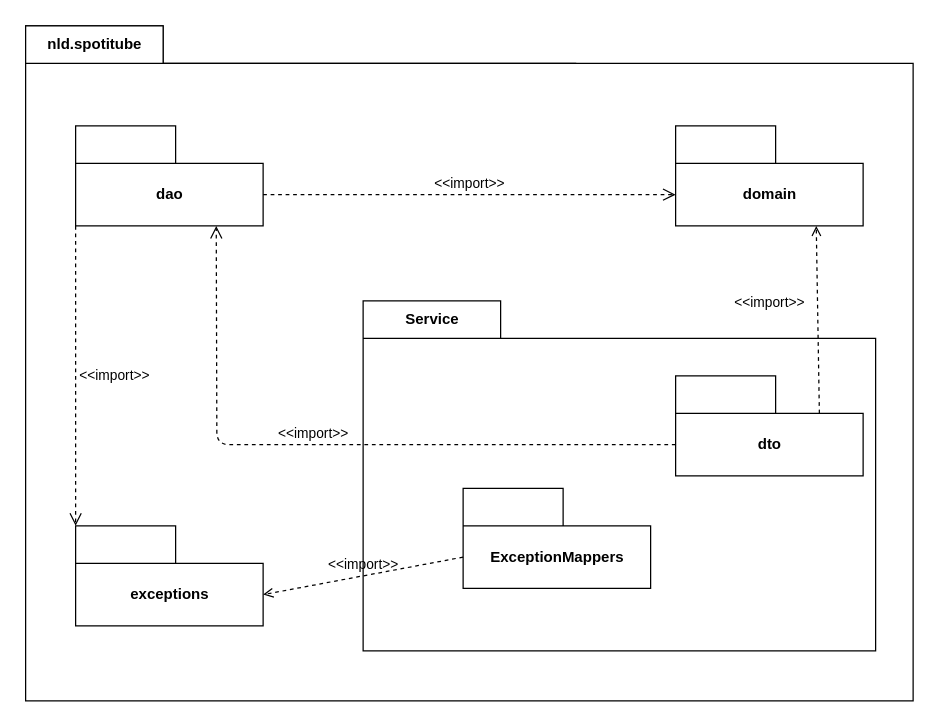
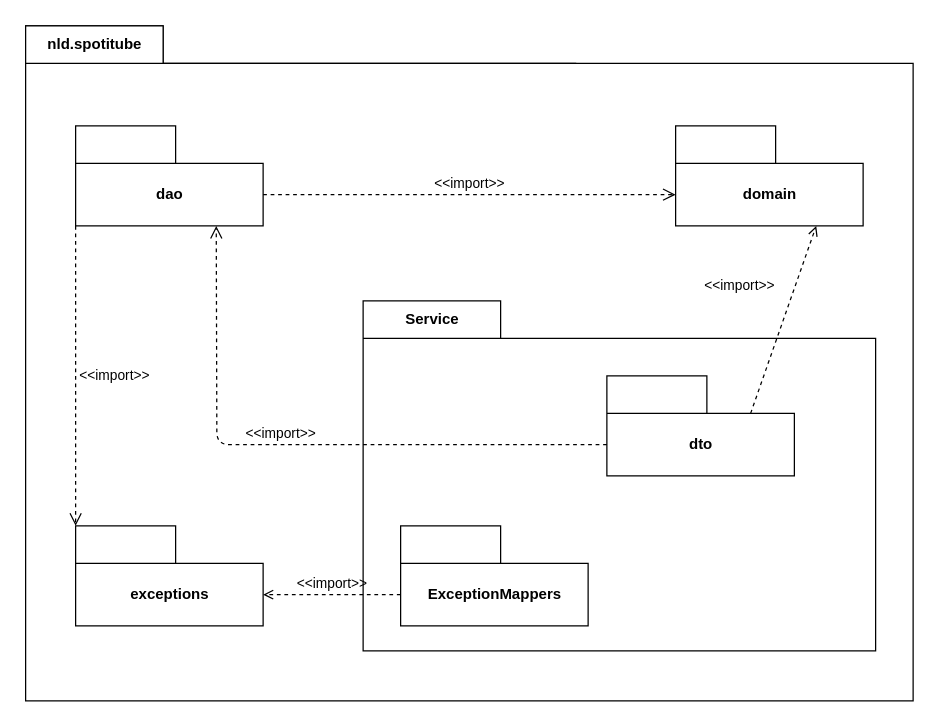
(769, 426) -> (701, 426)
(557, 538) -> (494, 576)
